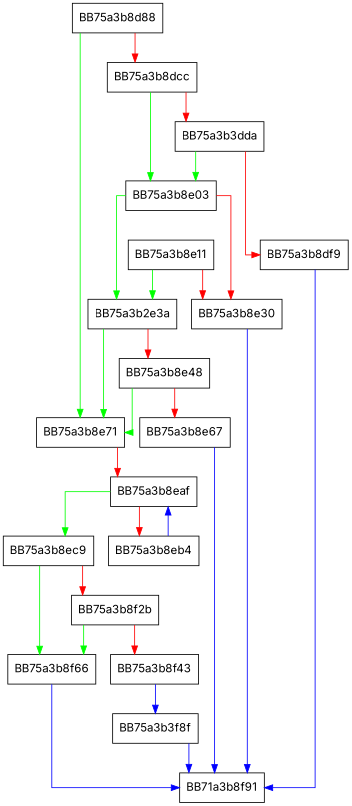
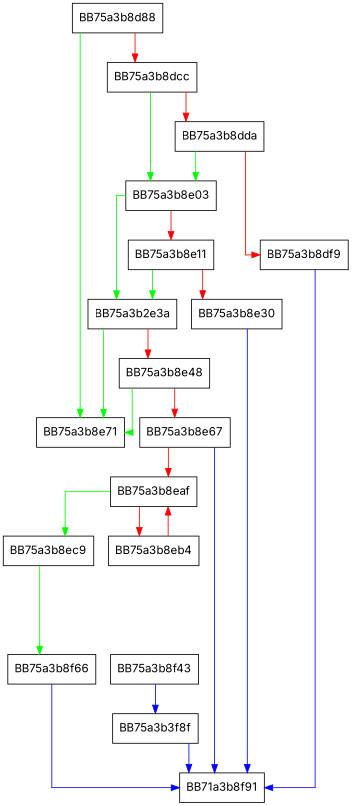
(220, 136) -> (220, 136)
(231, 236) -> (171, 221)
(118, 458) -> (168, 458)
(168, 525) -> (168, 525)
(115, 610) -> none
